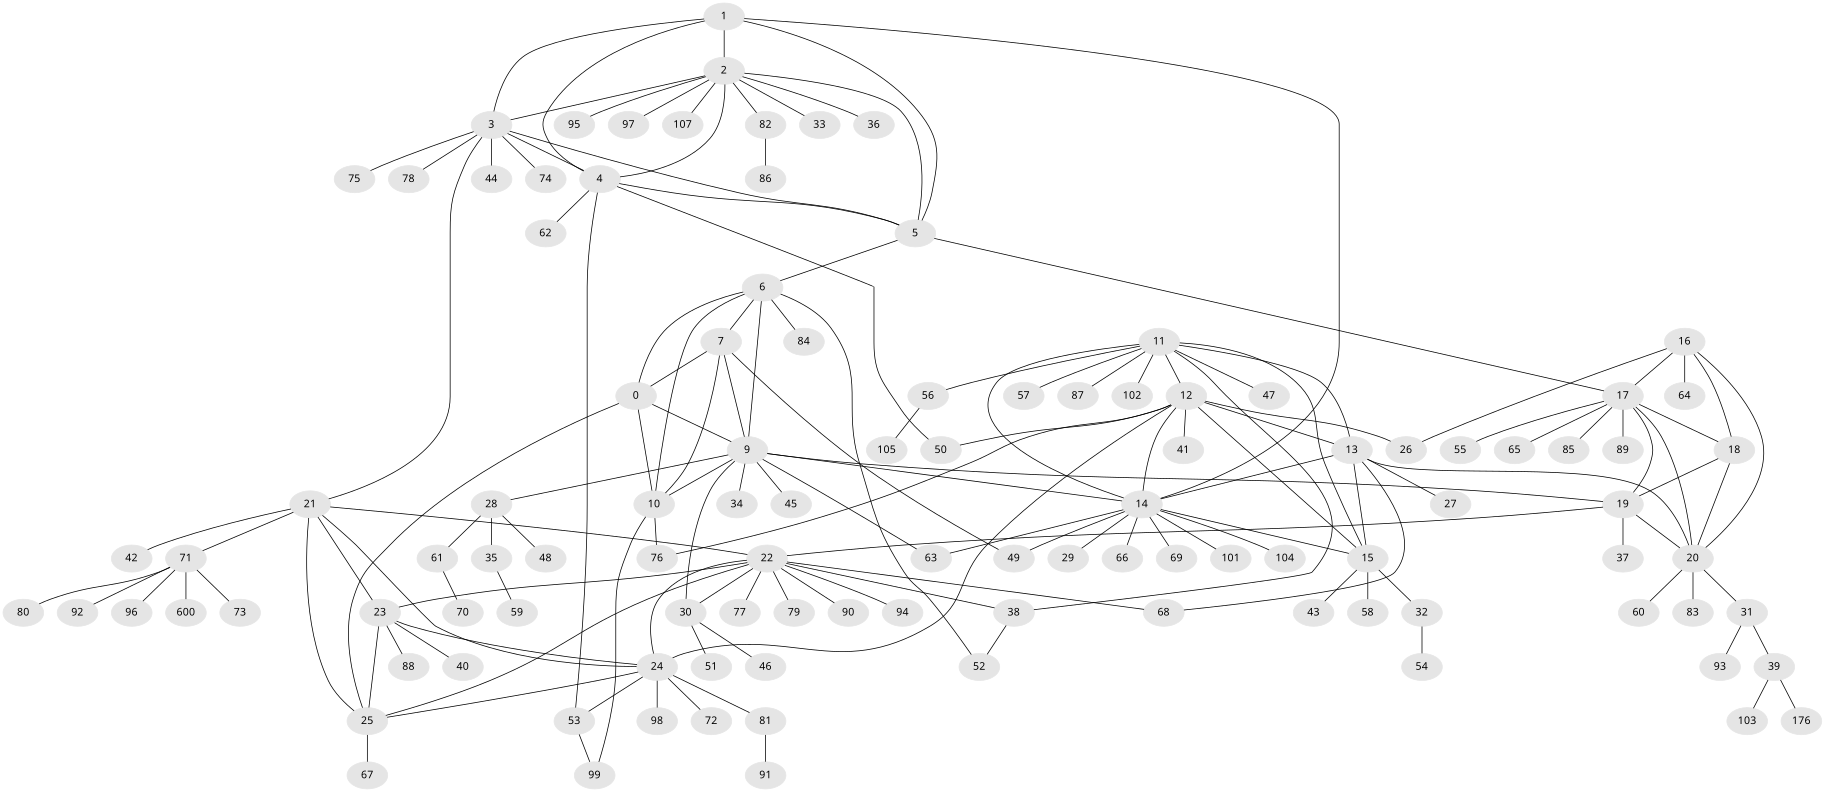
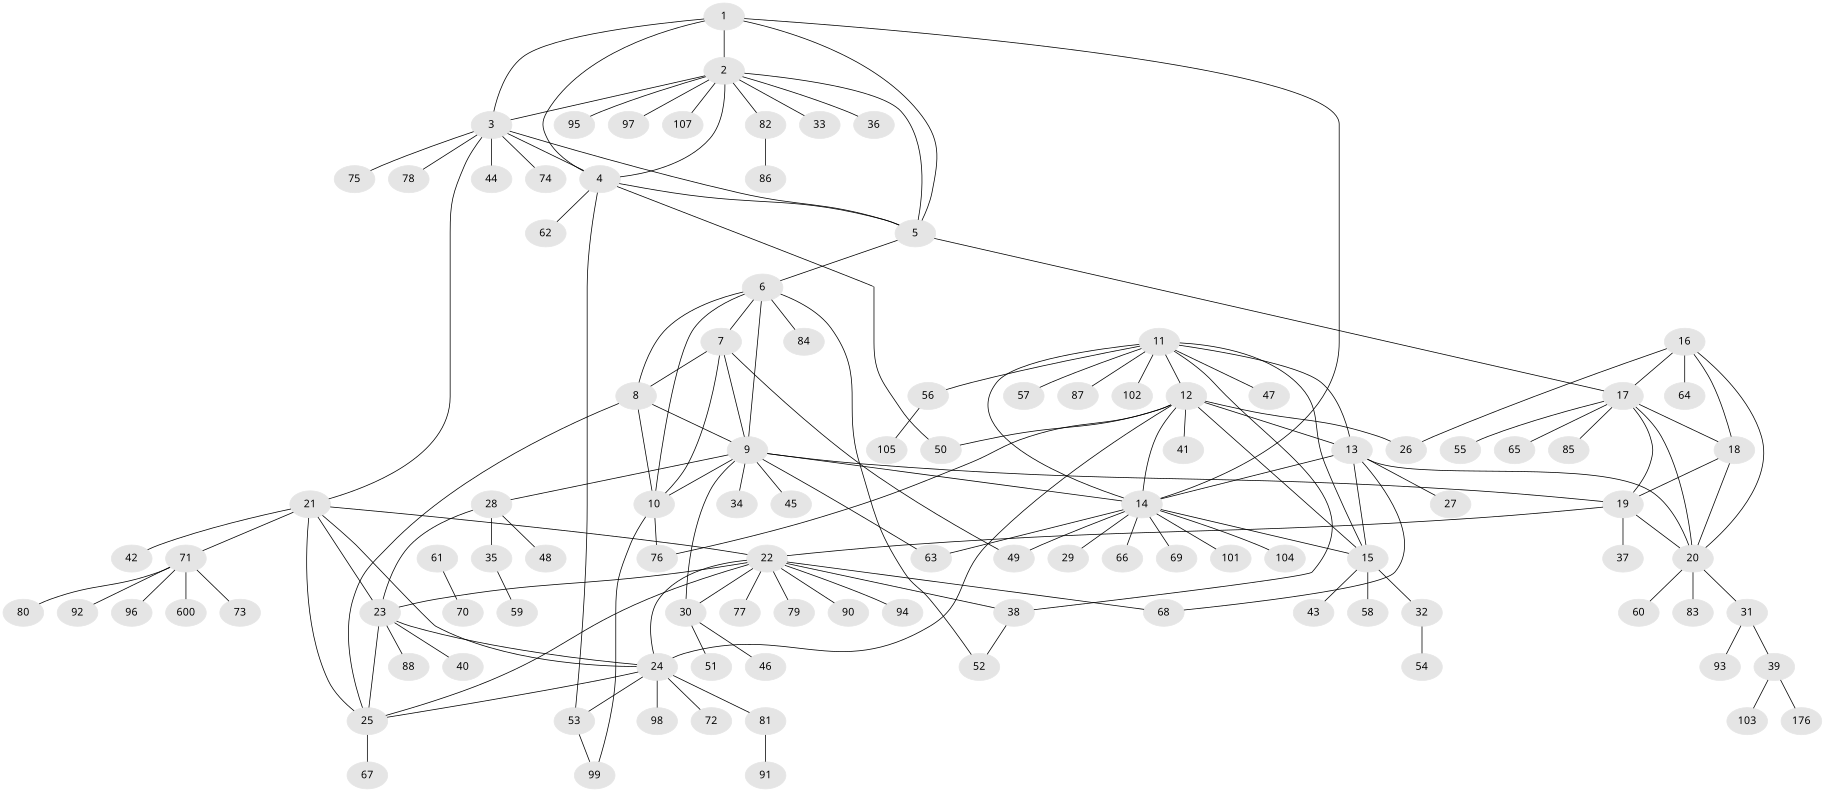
(636, 396) -> (636, 396)
(1623, 450) -> none
(465, 531) -> (414, 541)
